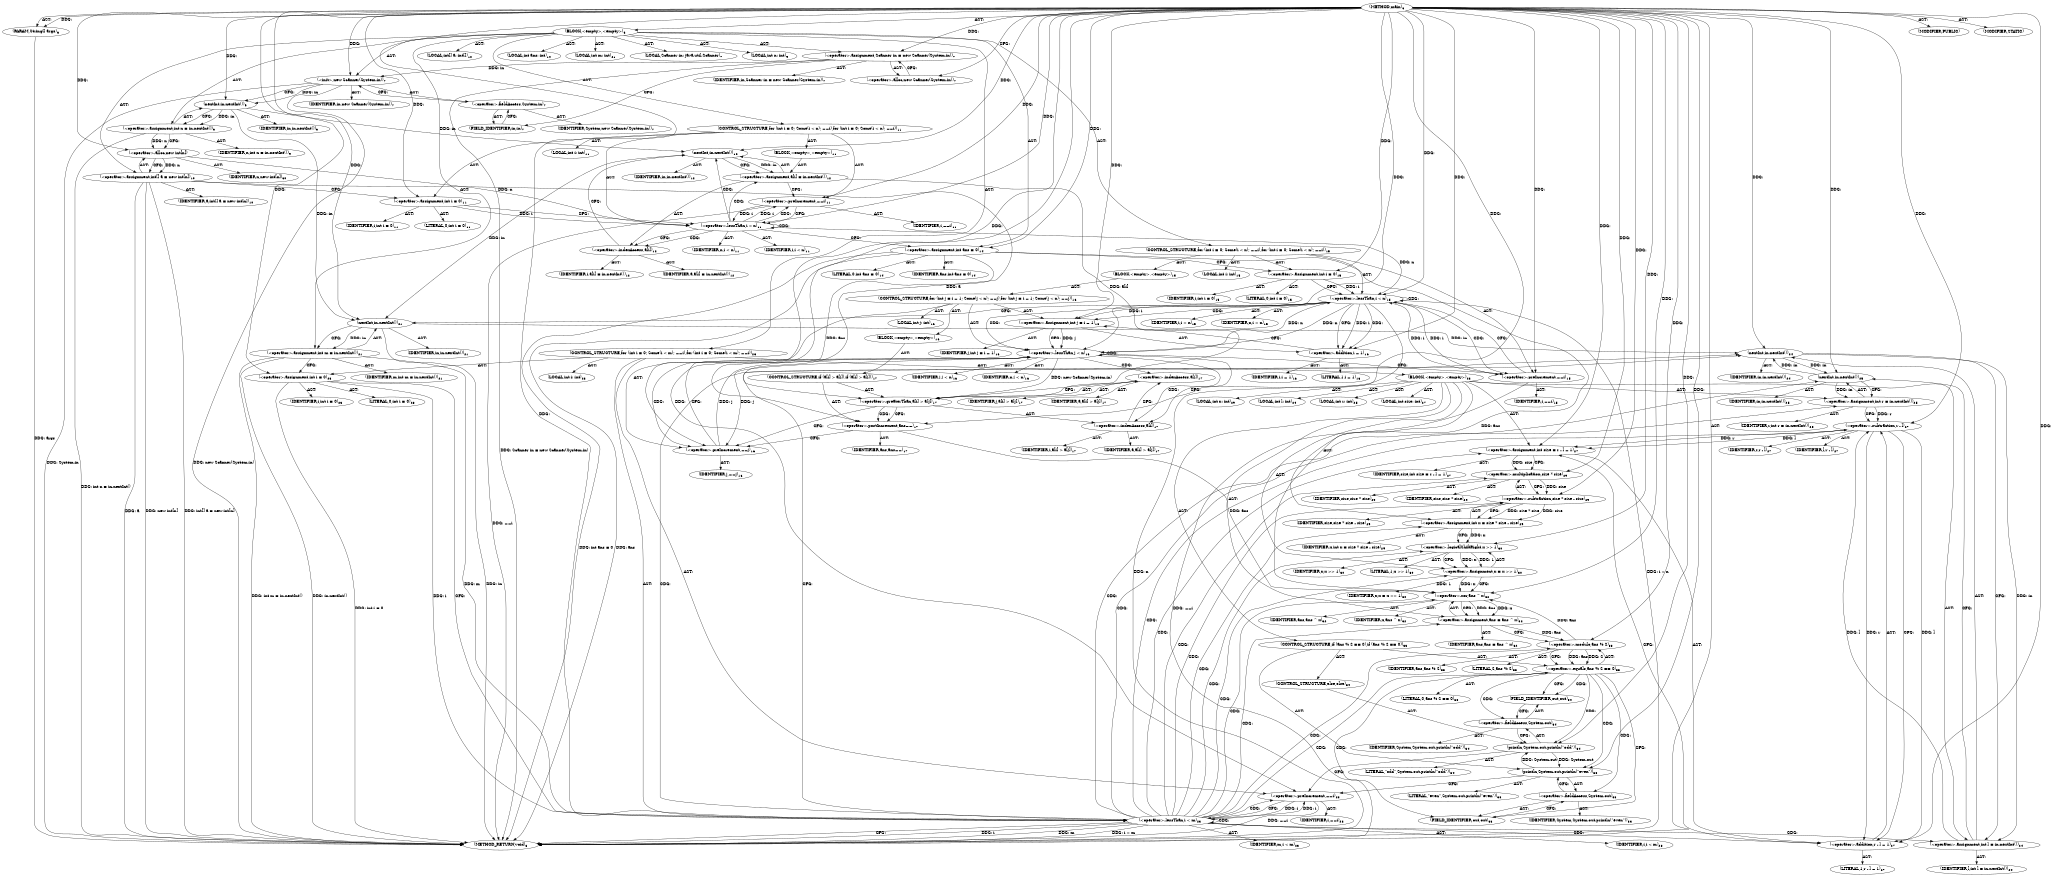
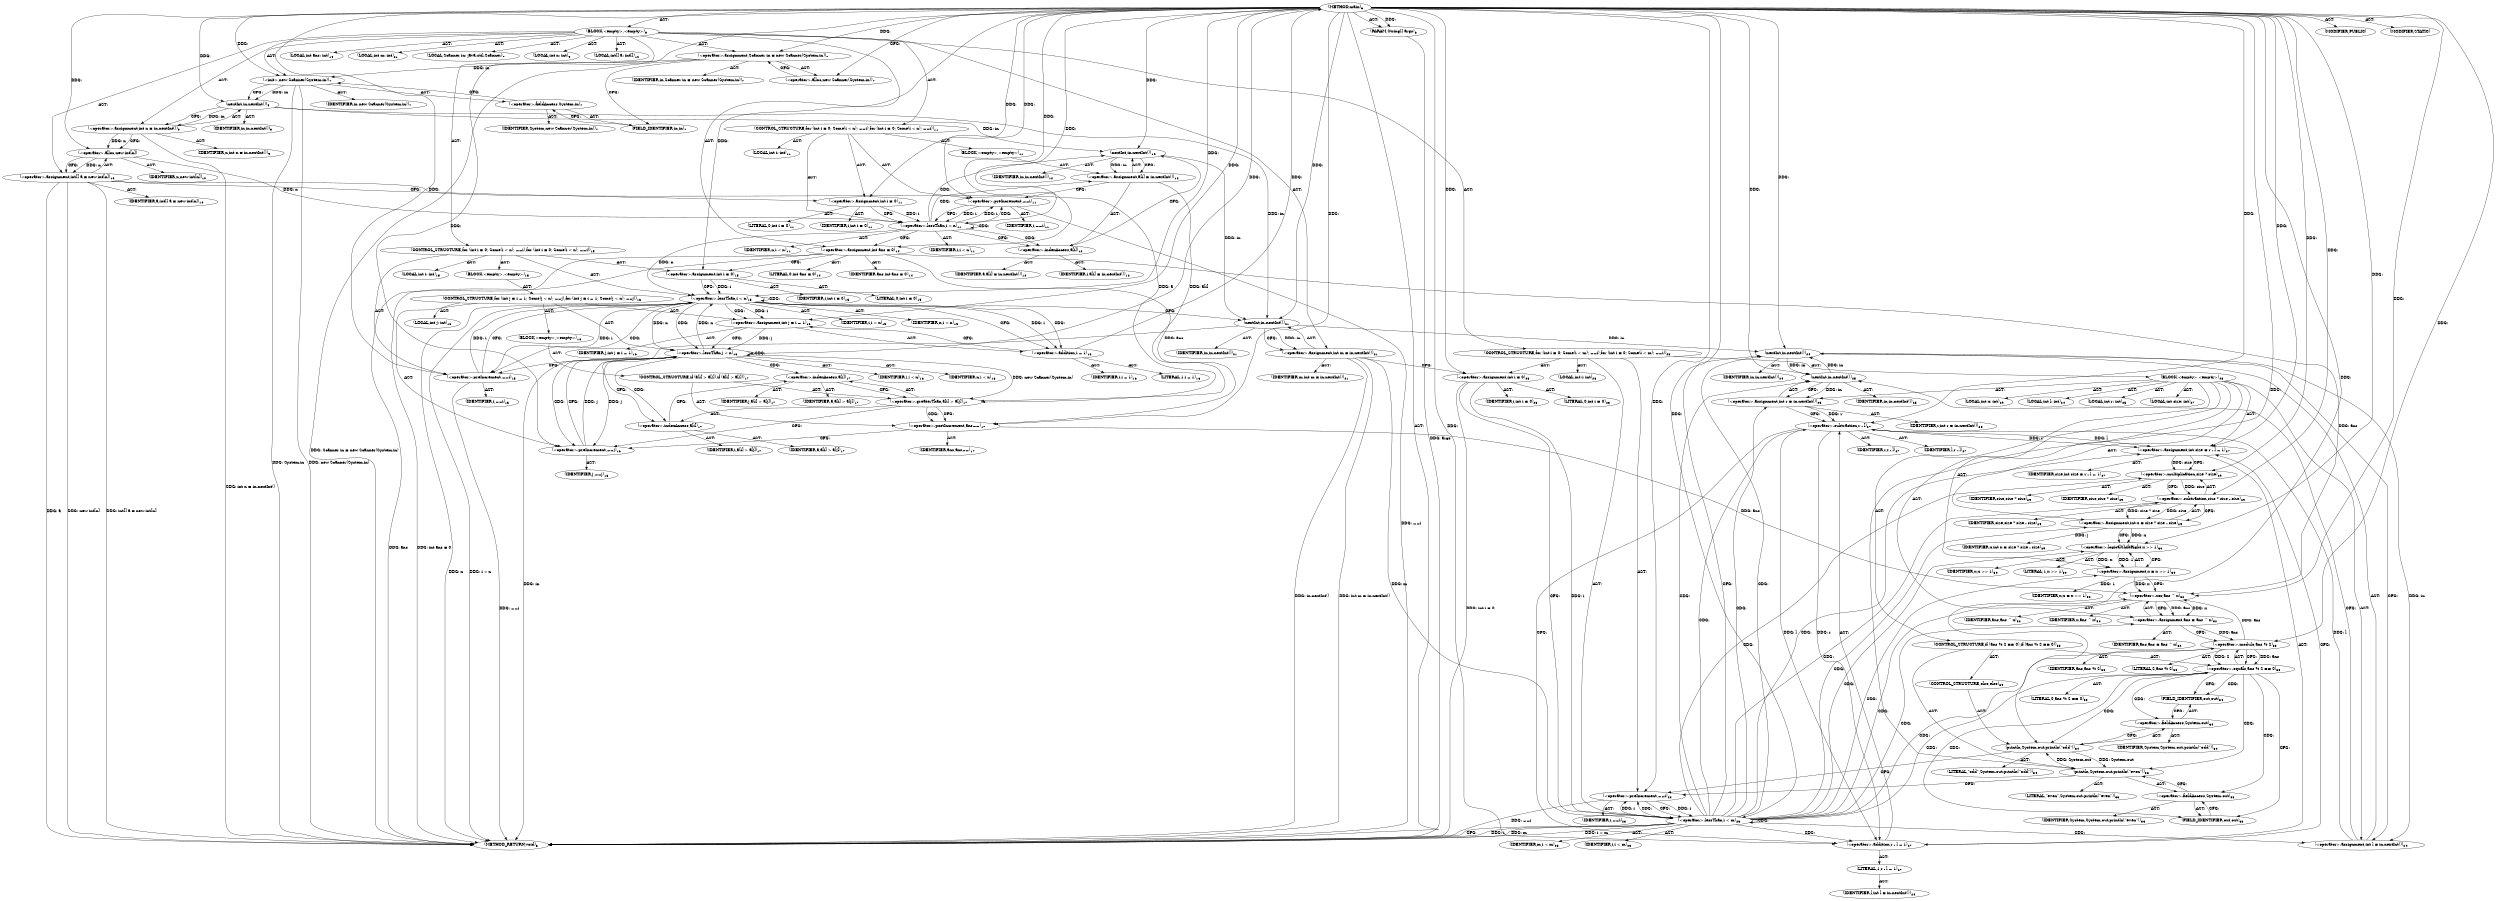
(284, 177) -> (204, 177)
(1454, 197) -> (1278, 231)
(106, 487) -> (251, 487)
(1421, 536) -> (2082, 536)
(1977, 856) -> (1879, 880)
